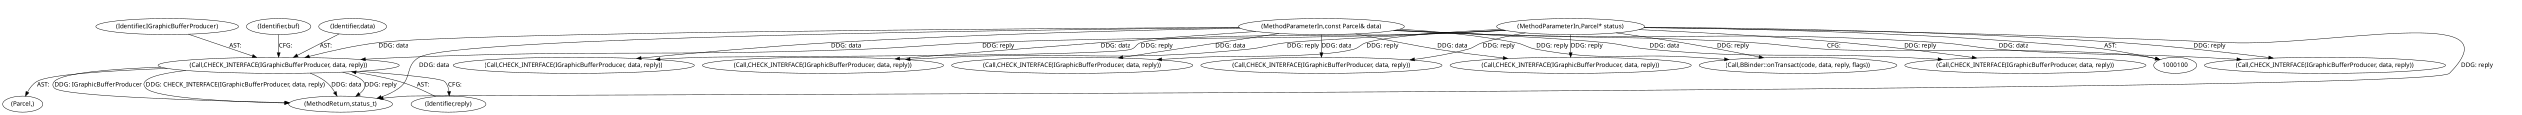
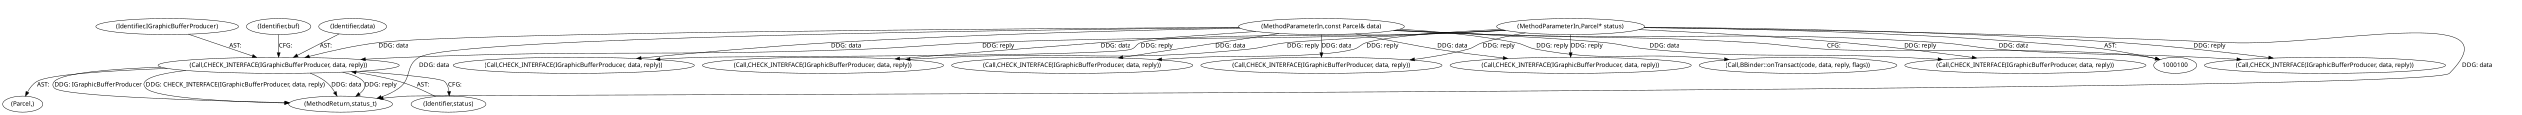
(1688, 44) -> none
(2477, 65) -> (2477, 65)
(449, 104) -> (449, 104)
